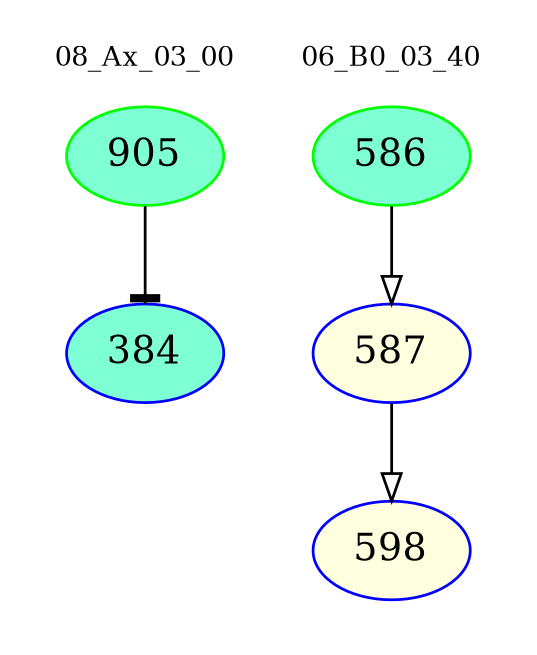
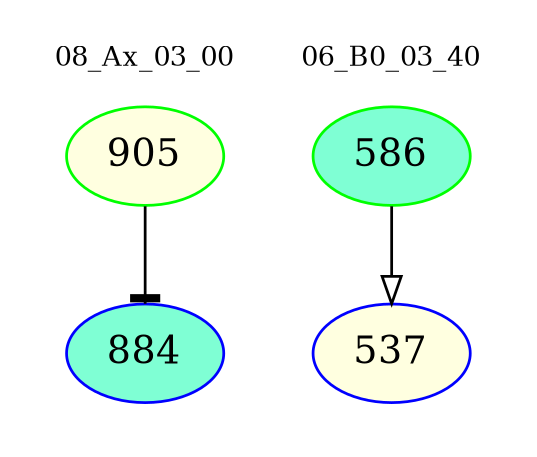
(145, 156) -> (145, 156)
(145, 353) -> (145, 353)
(392, 353) -> (392, 353)
(392, 551) -> none
